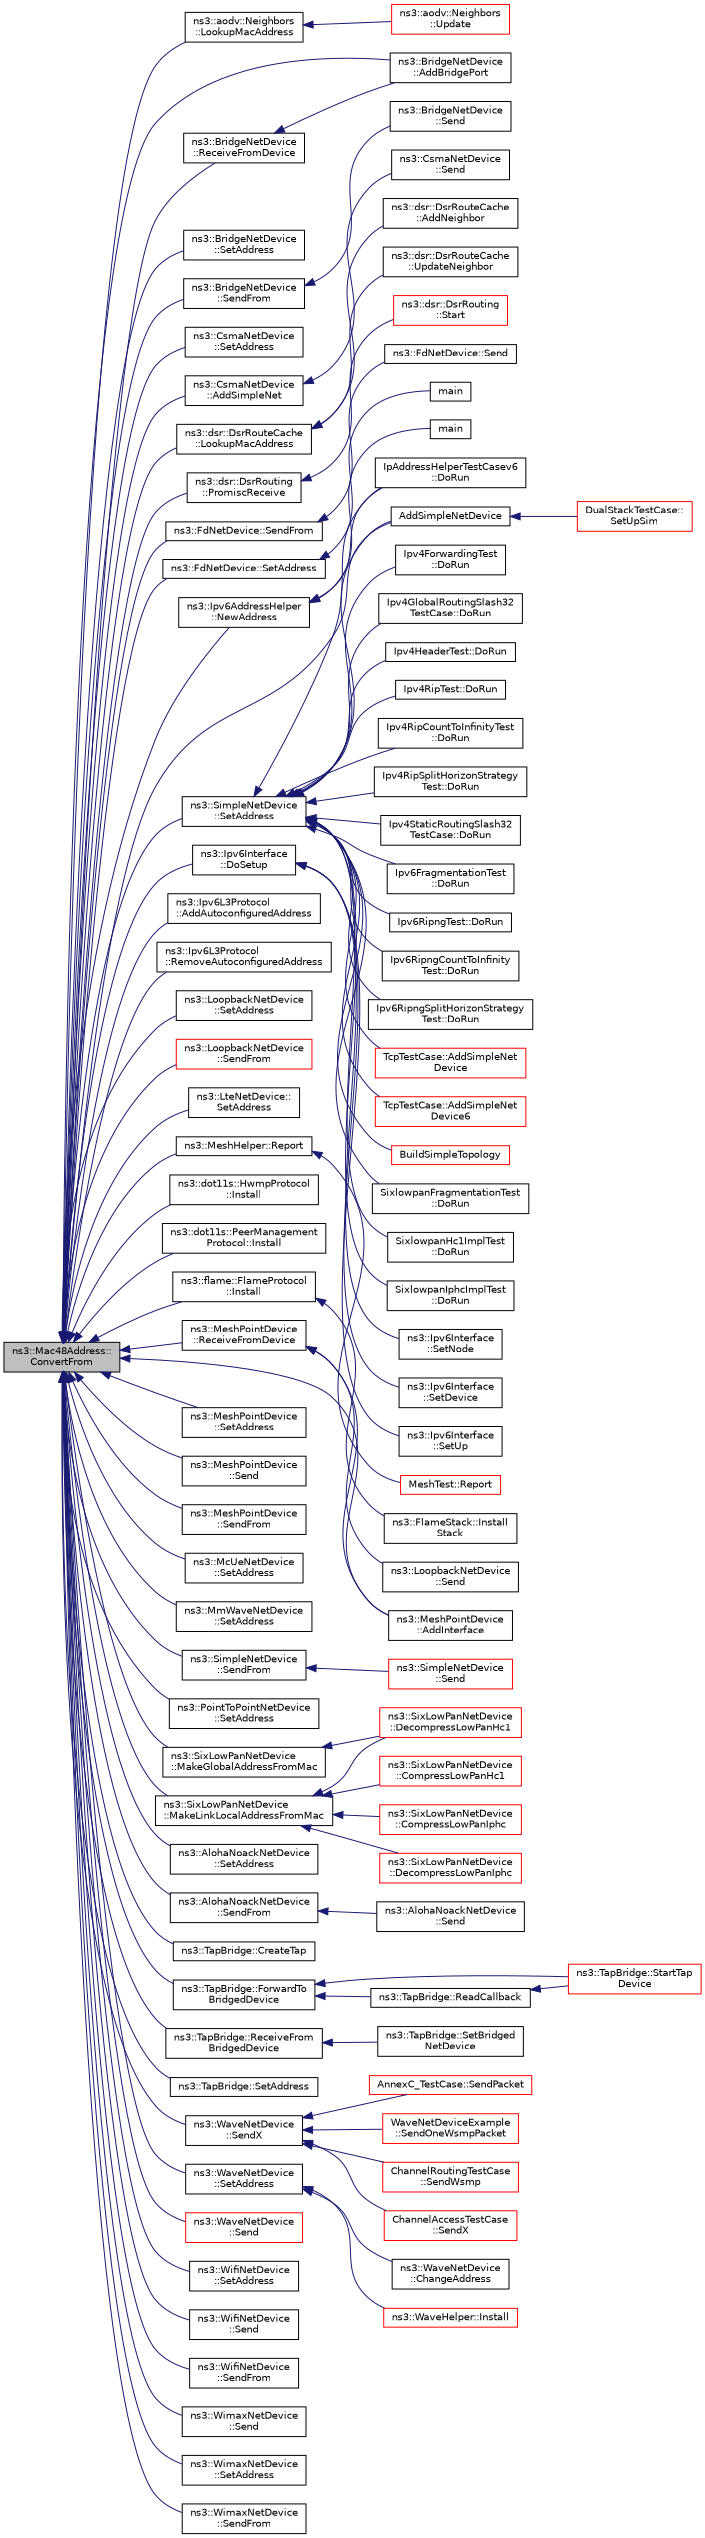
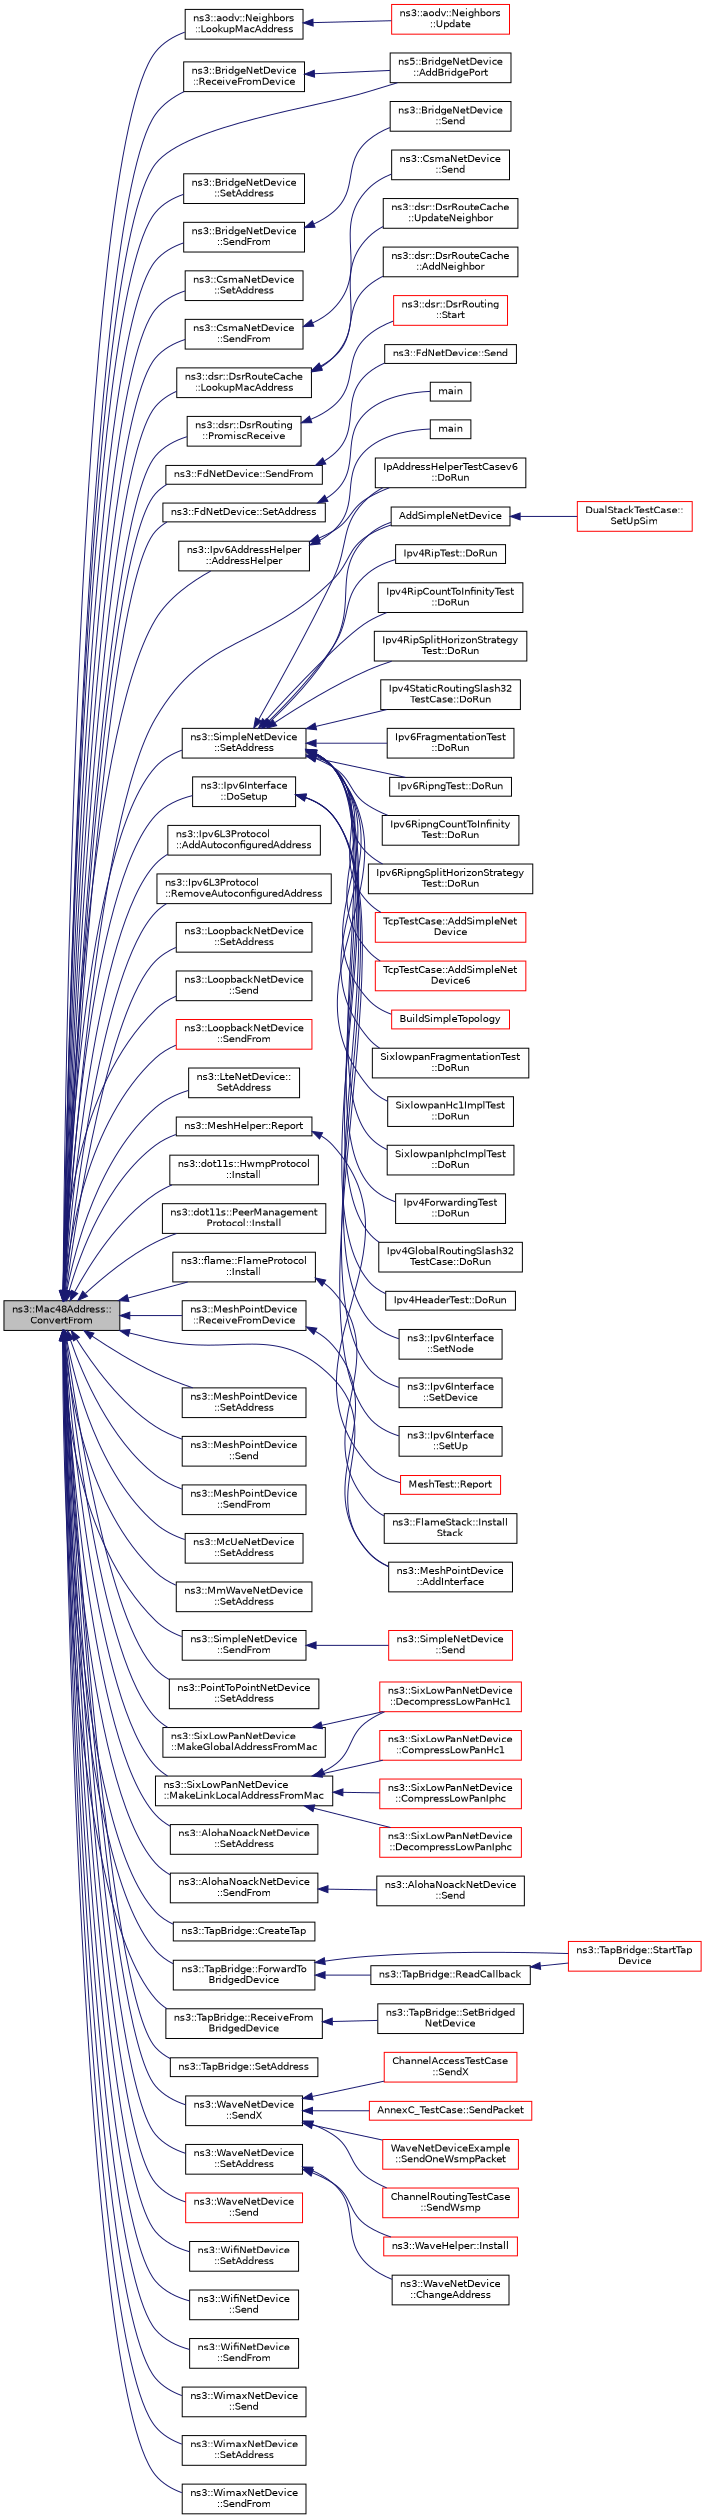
(451, 68) -> (451, 68)
(244, 391) -> (244, 334)
(244, 612) -> (244, 556)
(351, 1457) -> (121, 1055)
